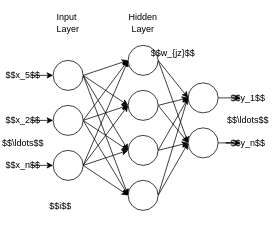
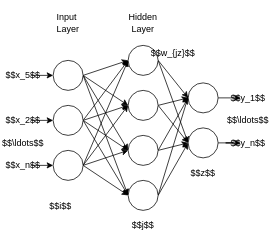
none -> (203, 173)
none -> (143, 225)
